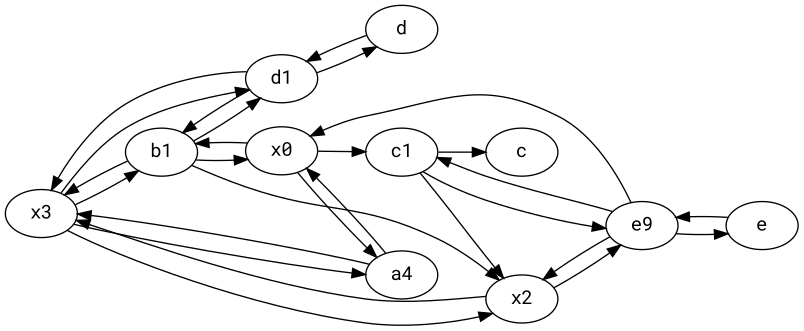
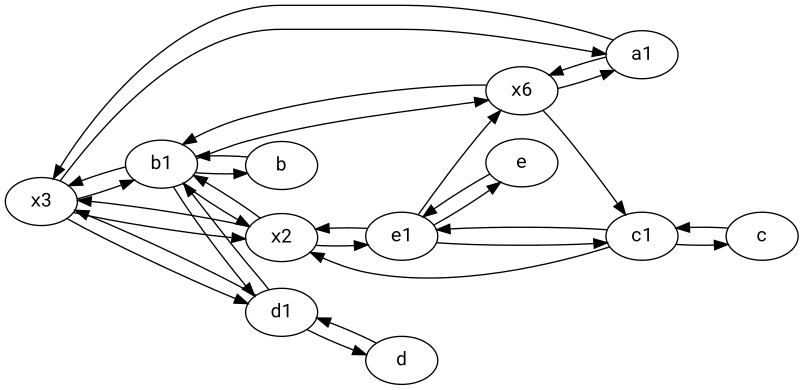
(282, 151) -> (522, 91)
none -> (282, 166)
none -> (233, 199)
(642, 226) -> (402, 236)
none -> (709, 227)
(402, 275) -> (642, 55)
